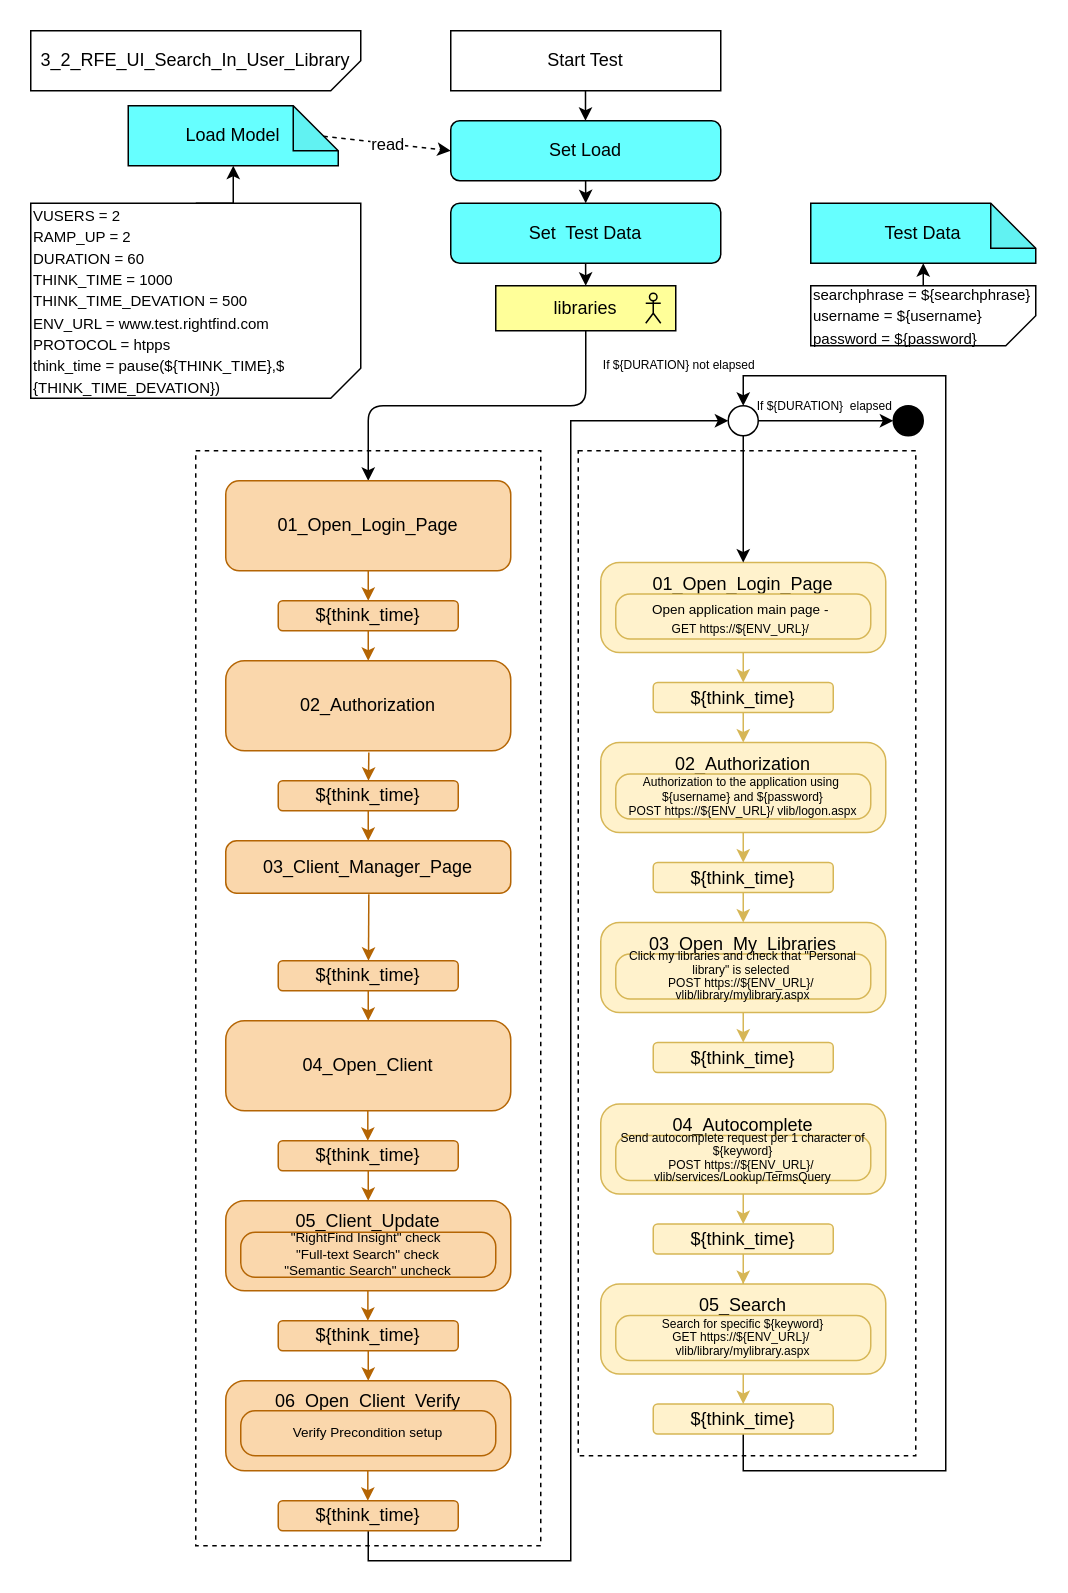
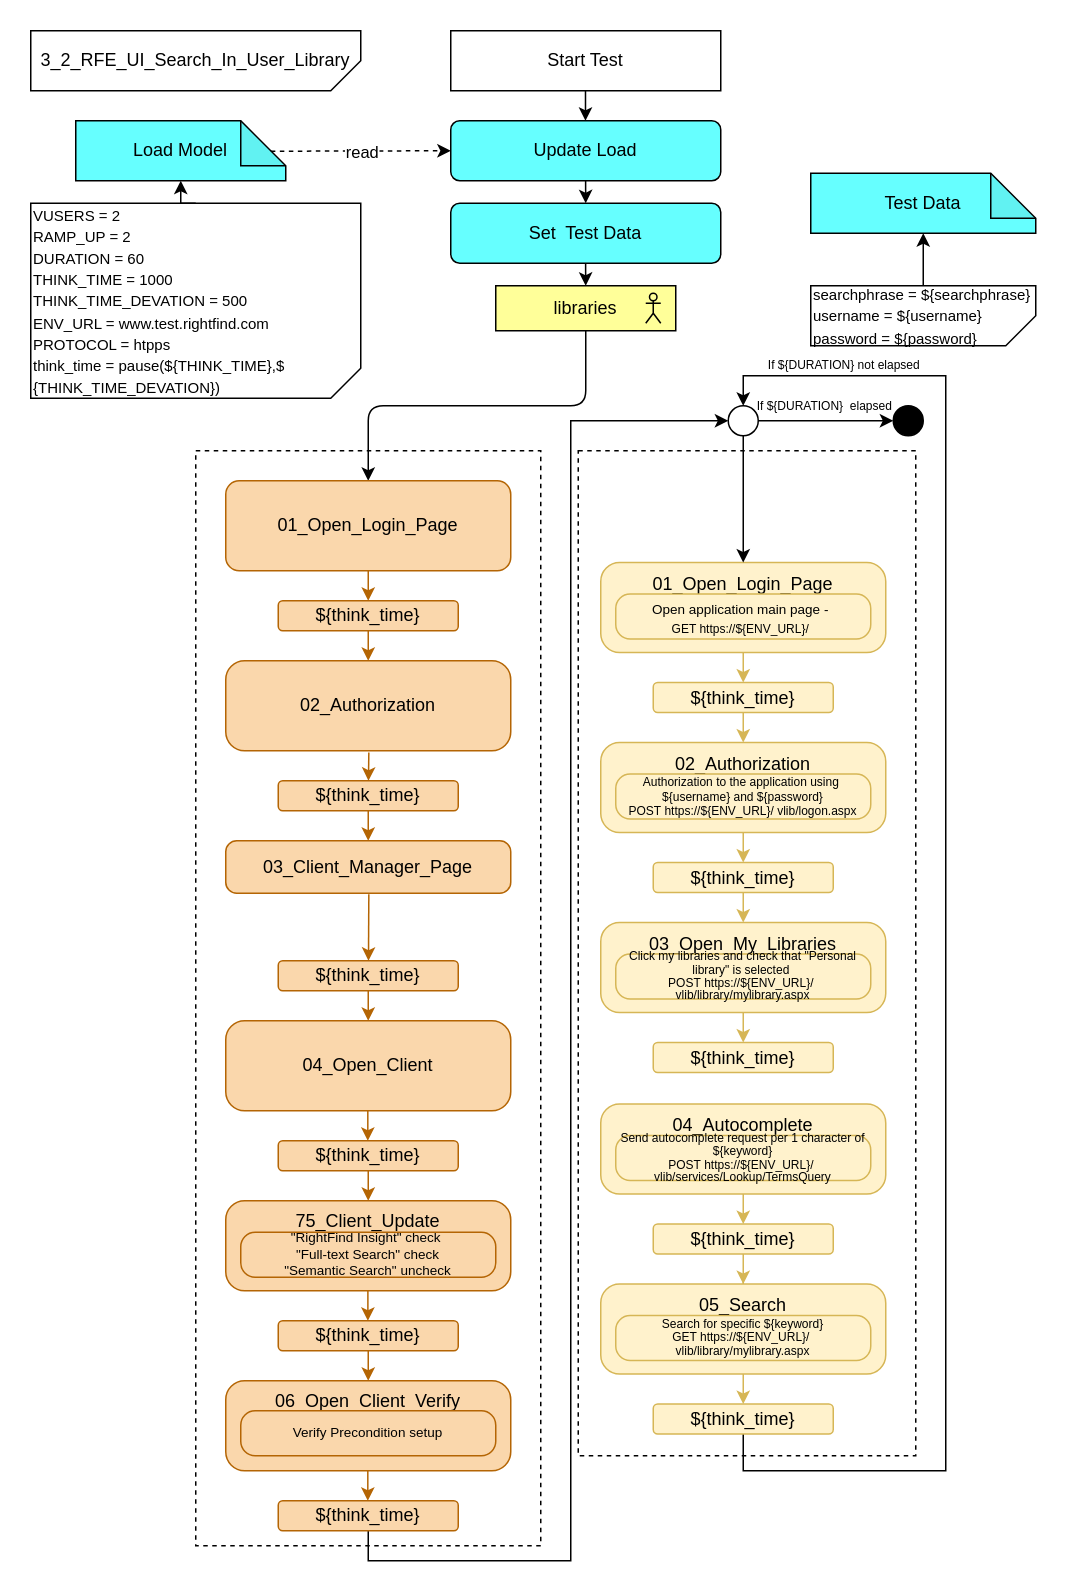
(233, 136) -> (181, 151)
(586, 151) -> (586, 151)
(923, 233) -> (923, 203)
(680, 365) -> (845, 365)
(368, 1218) -> (368, 1218)
